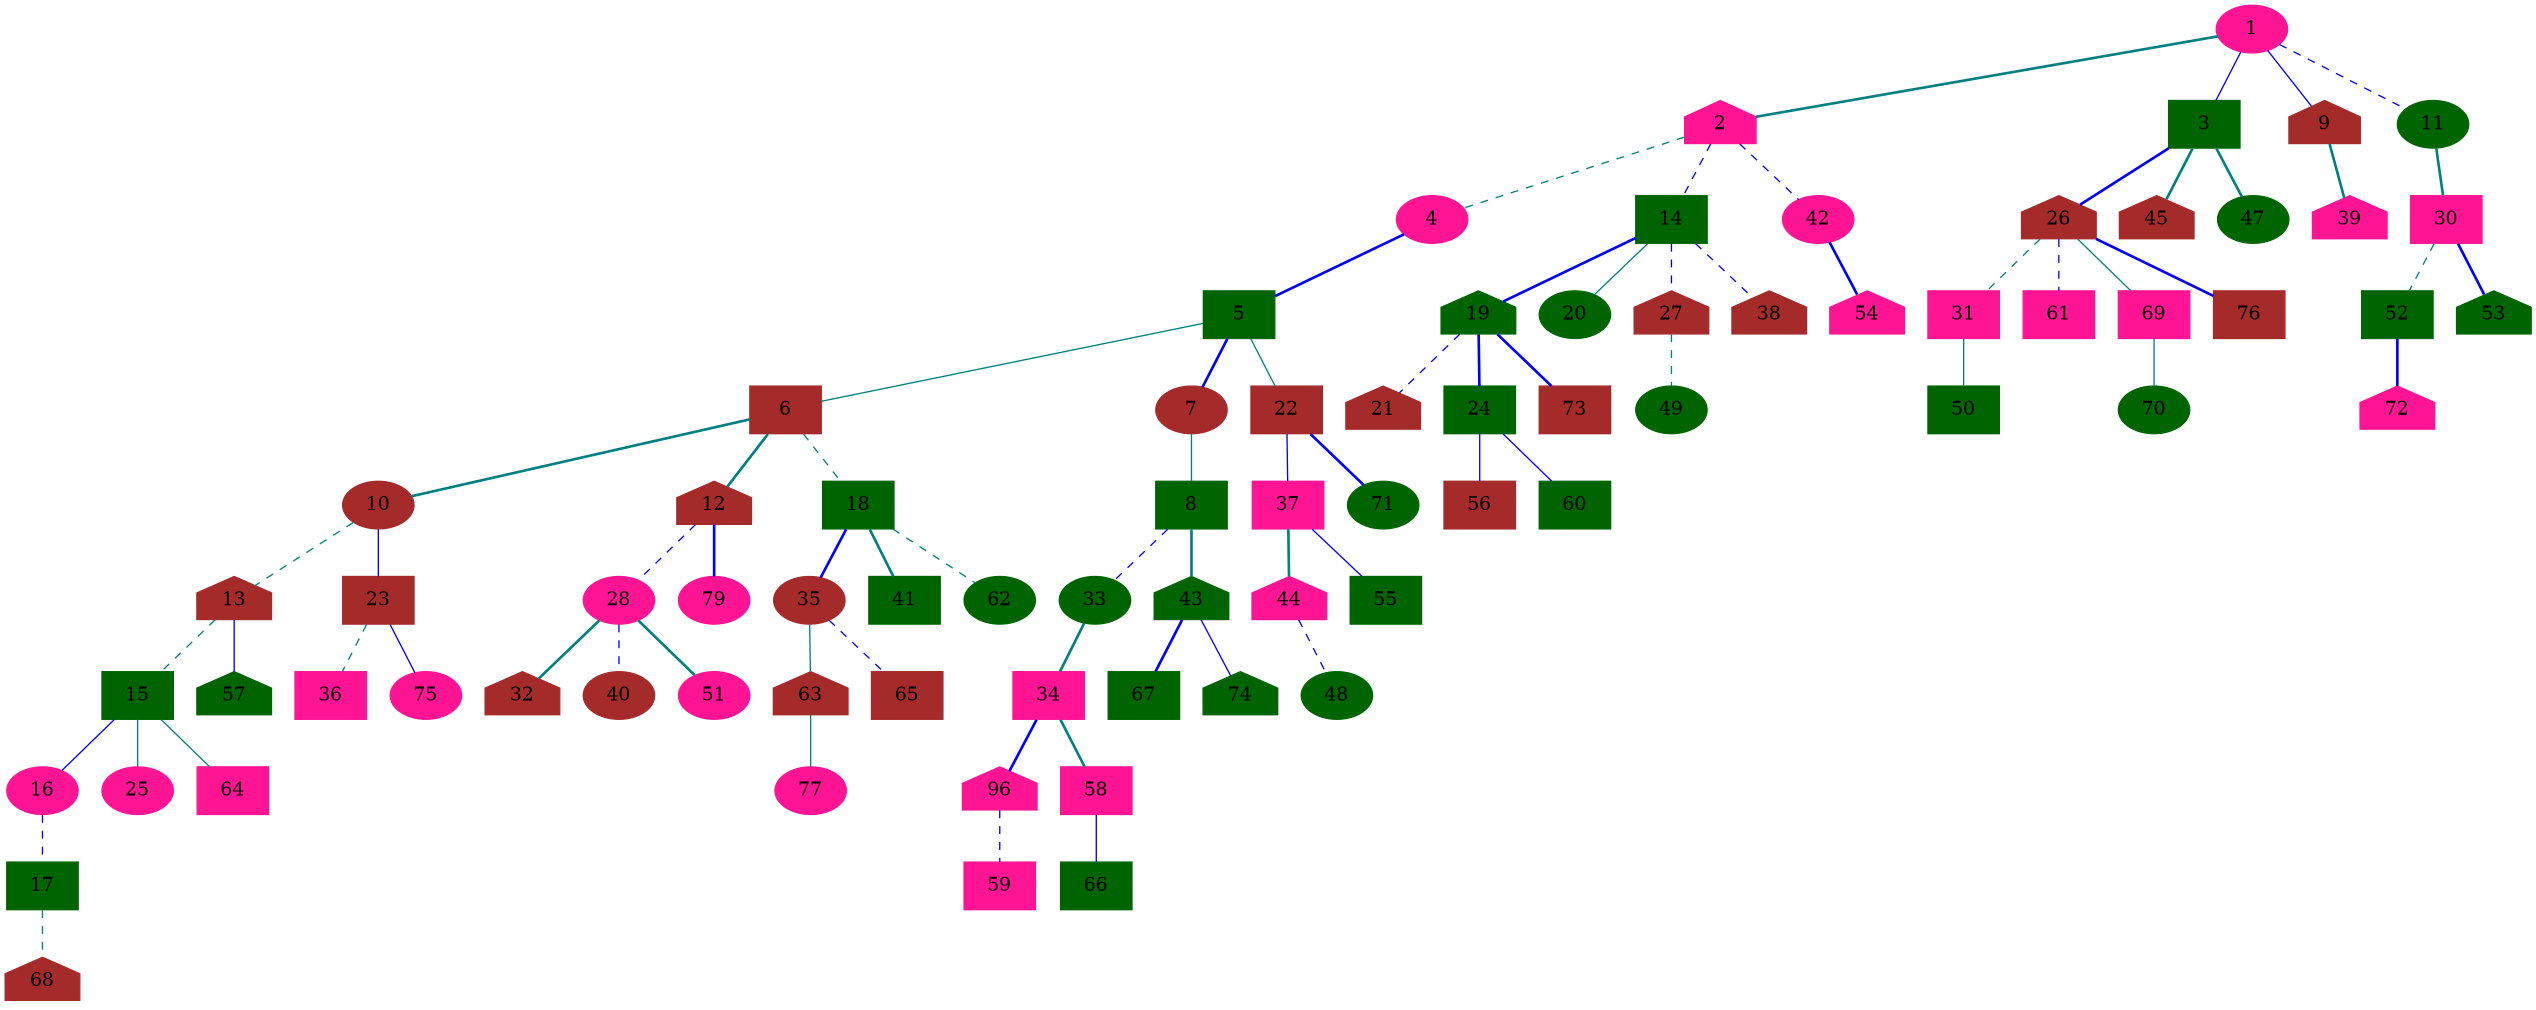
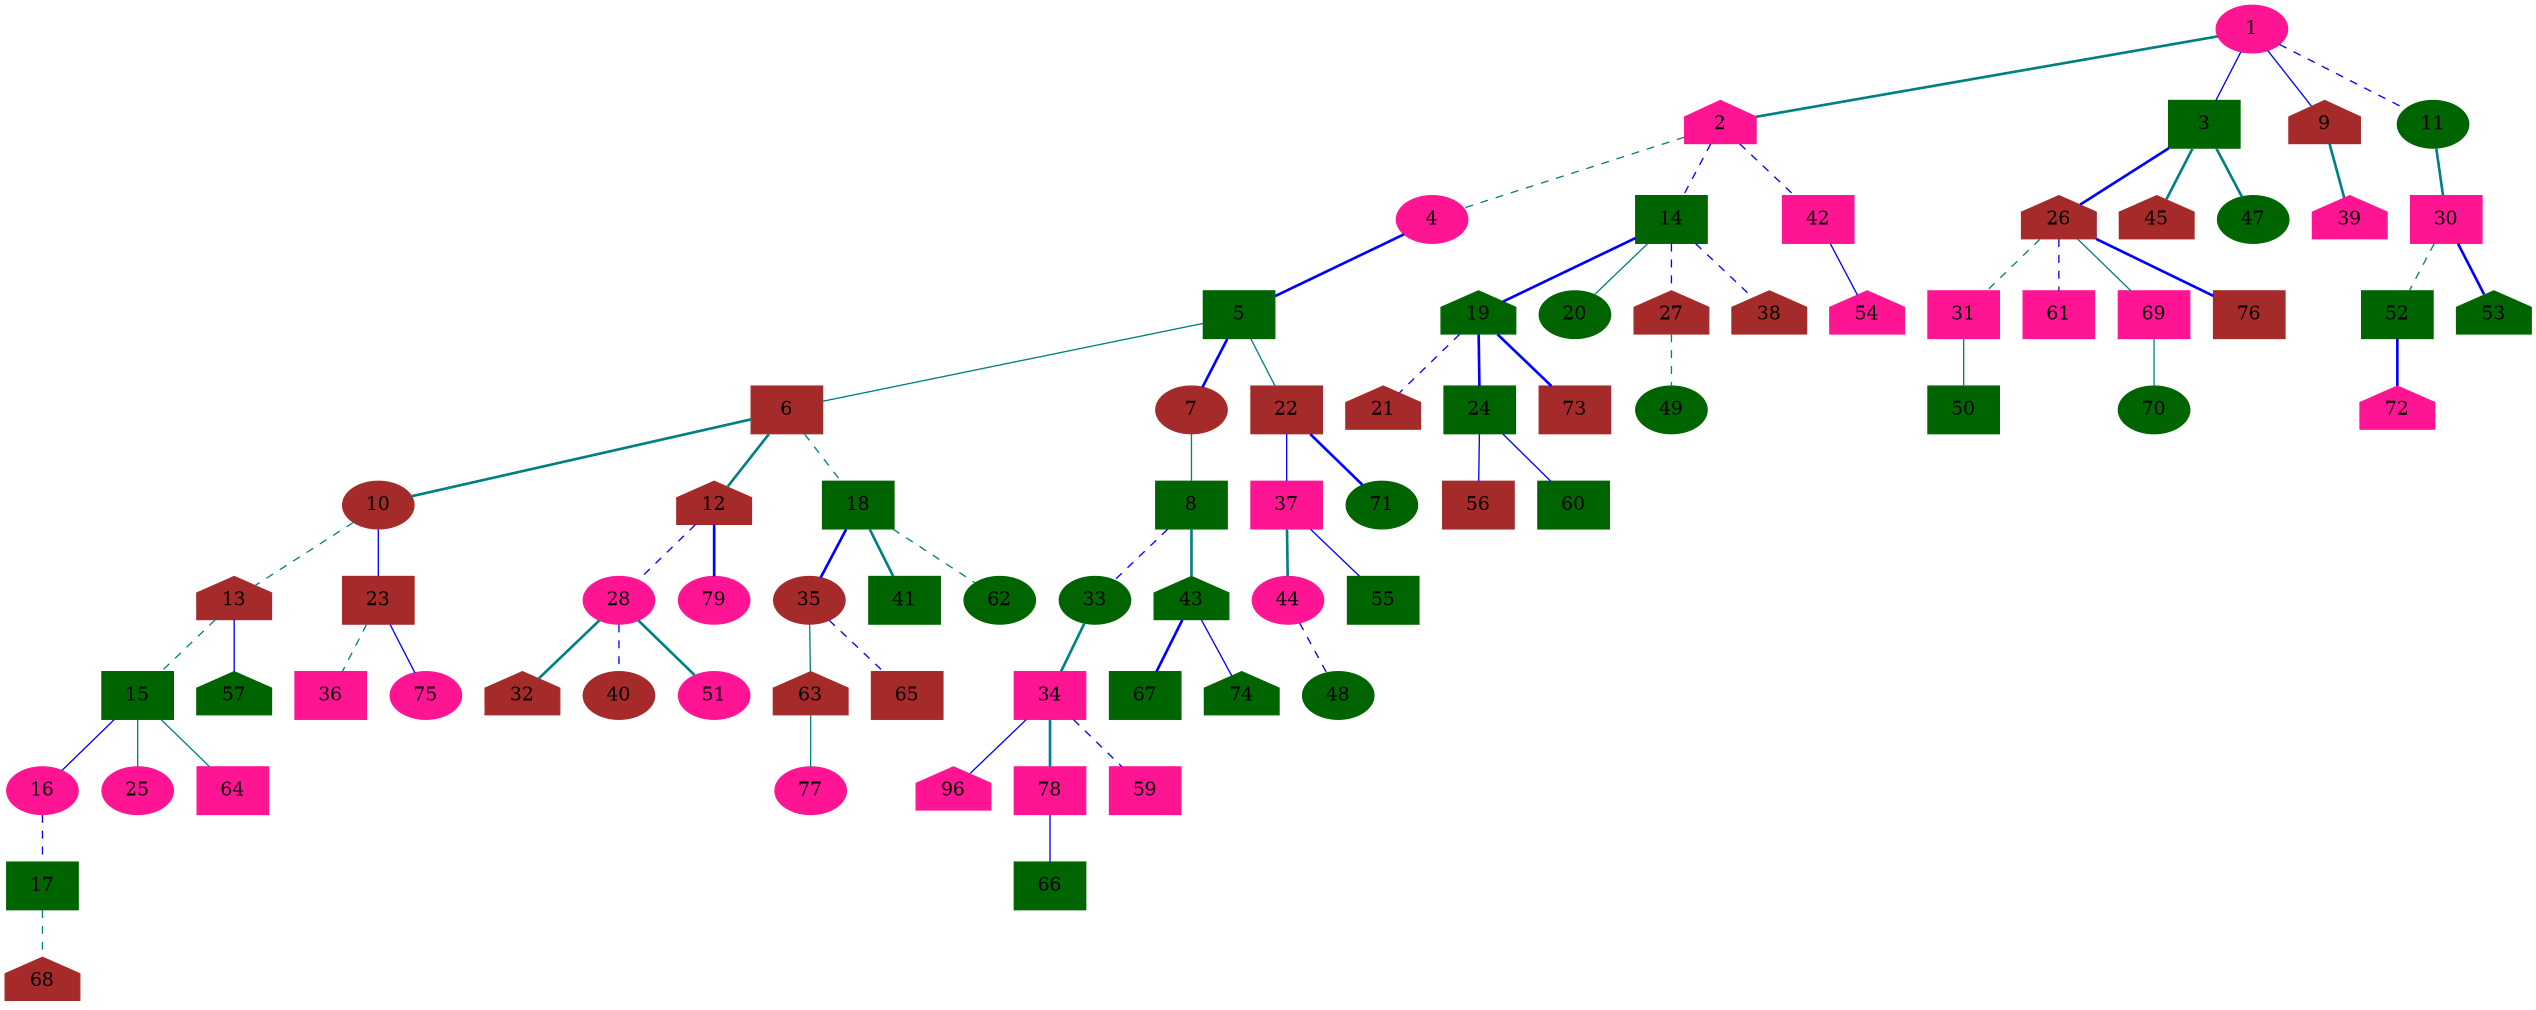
(1818, 219) -> (1818, 219)
(1843, 268) -> (1844, 269)
(1289, 600) -> (1288, 600)
(1023, 745) -> (998, 747)
(1096, 791) -> (1050, 791)
(1000, 836) -> (1098, 743)
